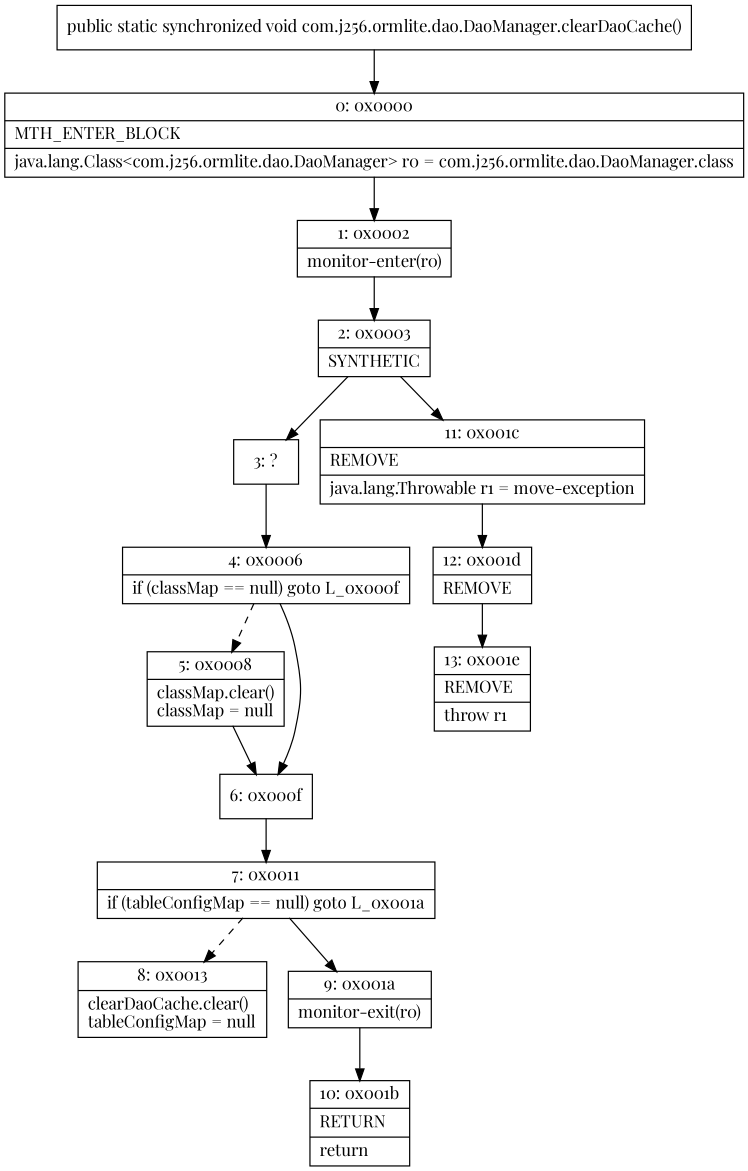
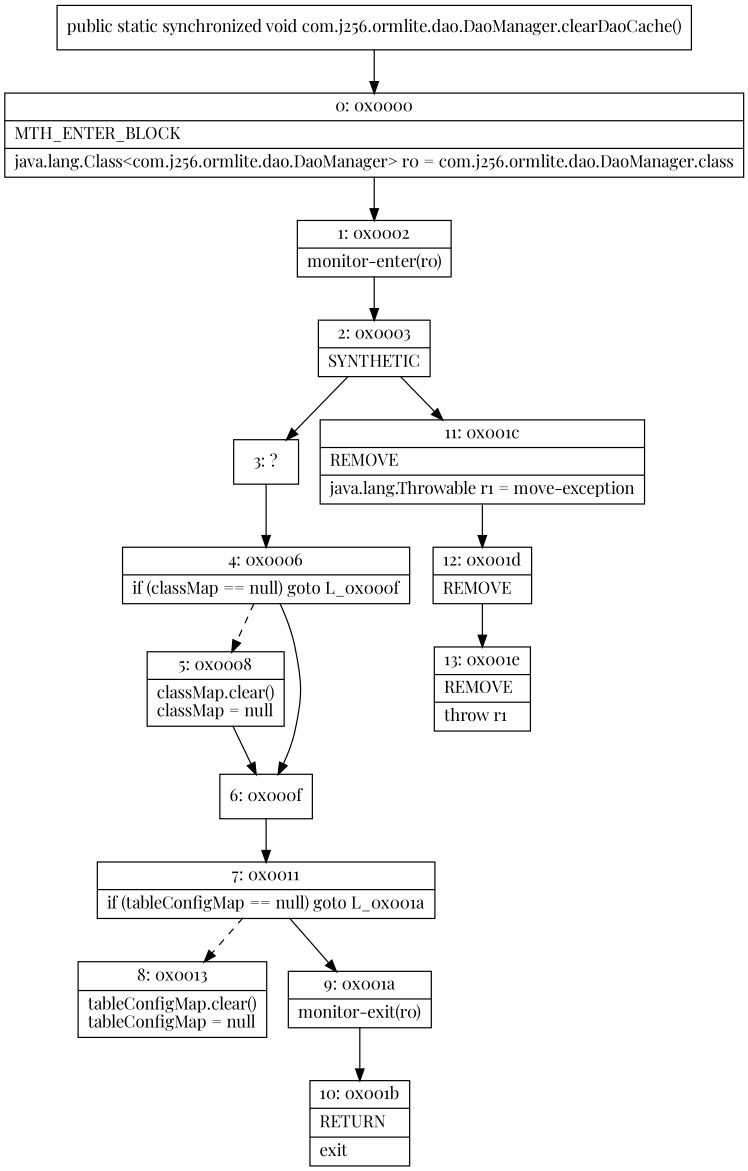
(168, 1004) -> (172, 1004)
(344, 1151) -> (334, 1151)
